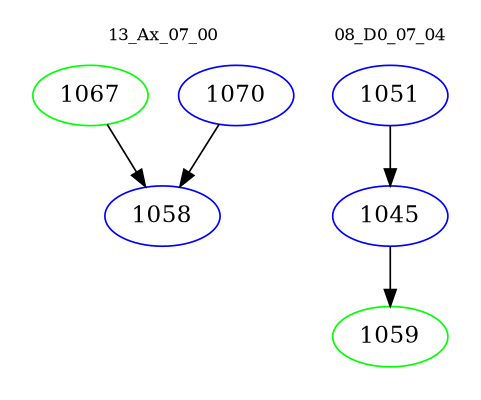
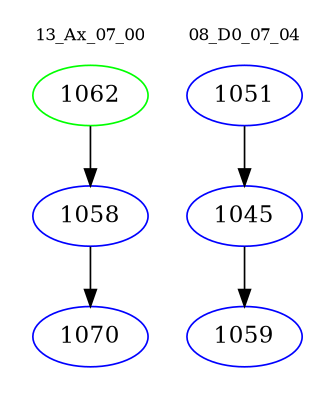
(90, 95) -> (90, 95)
(204, 148) -> (90, 268)
(390, 337) -> (245, 337)
